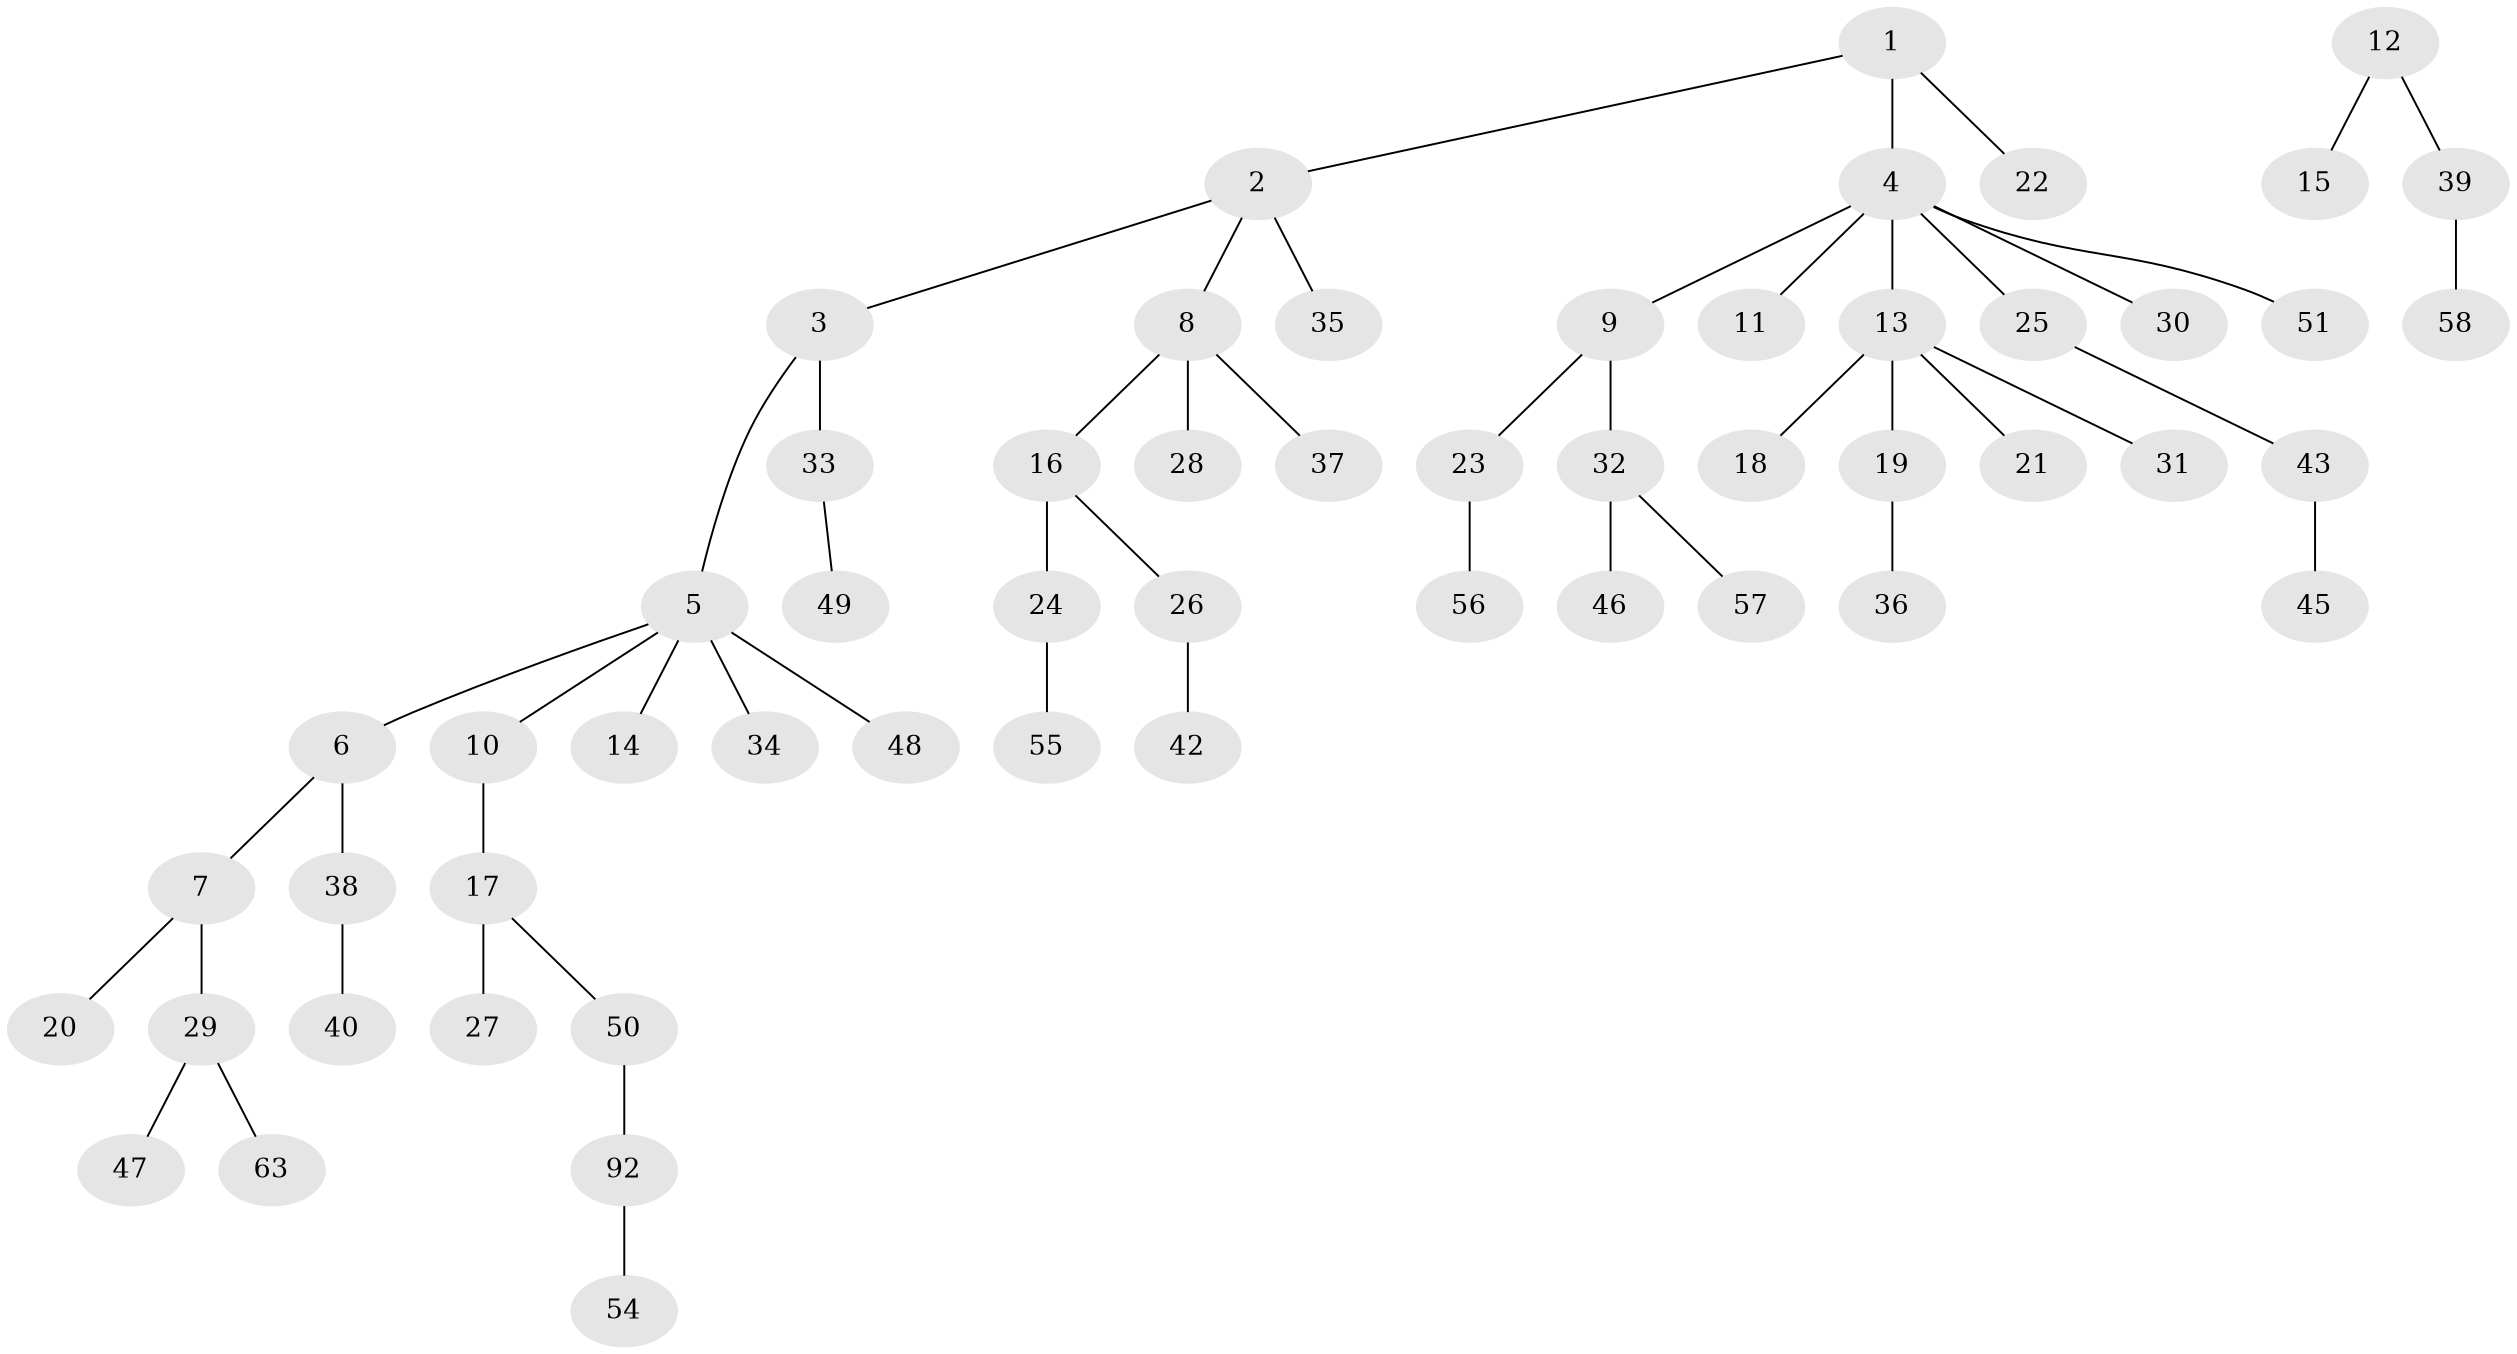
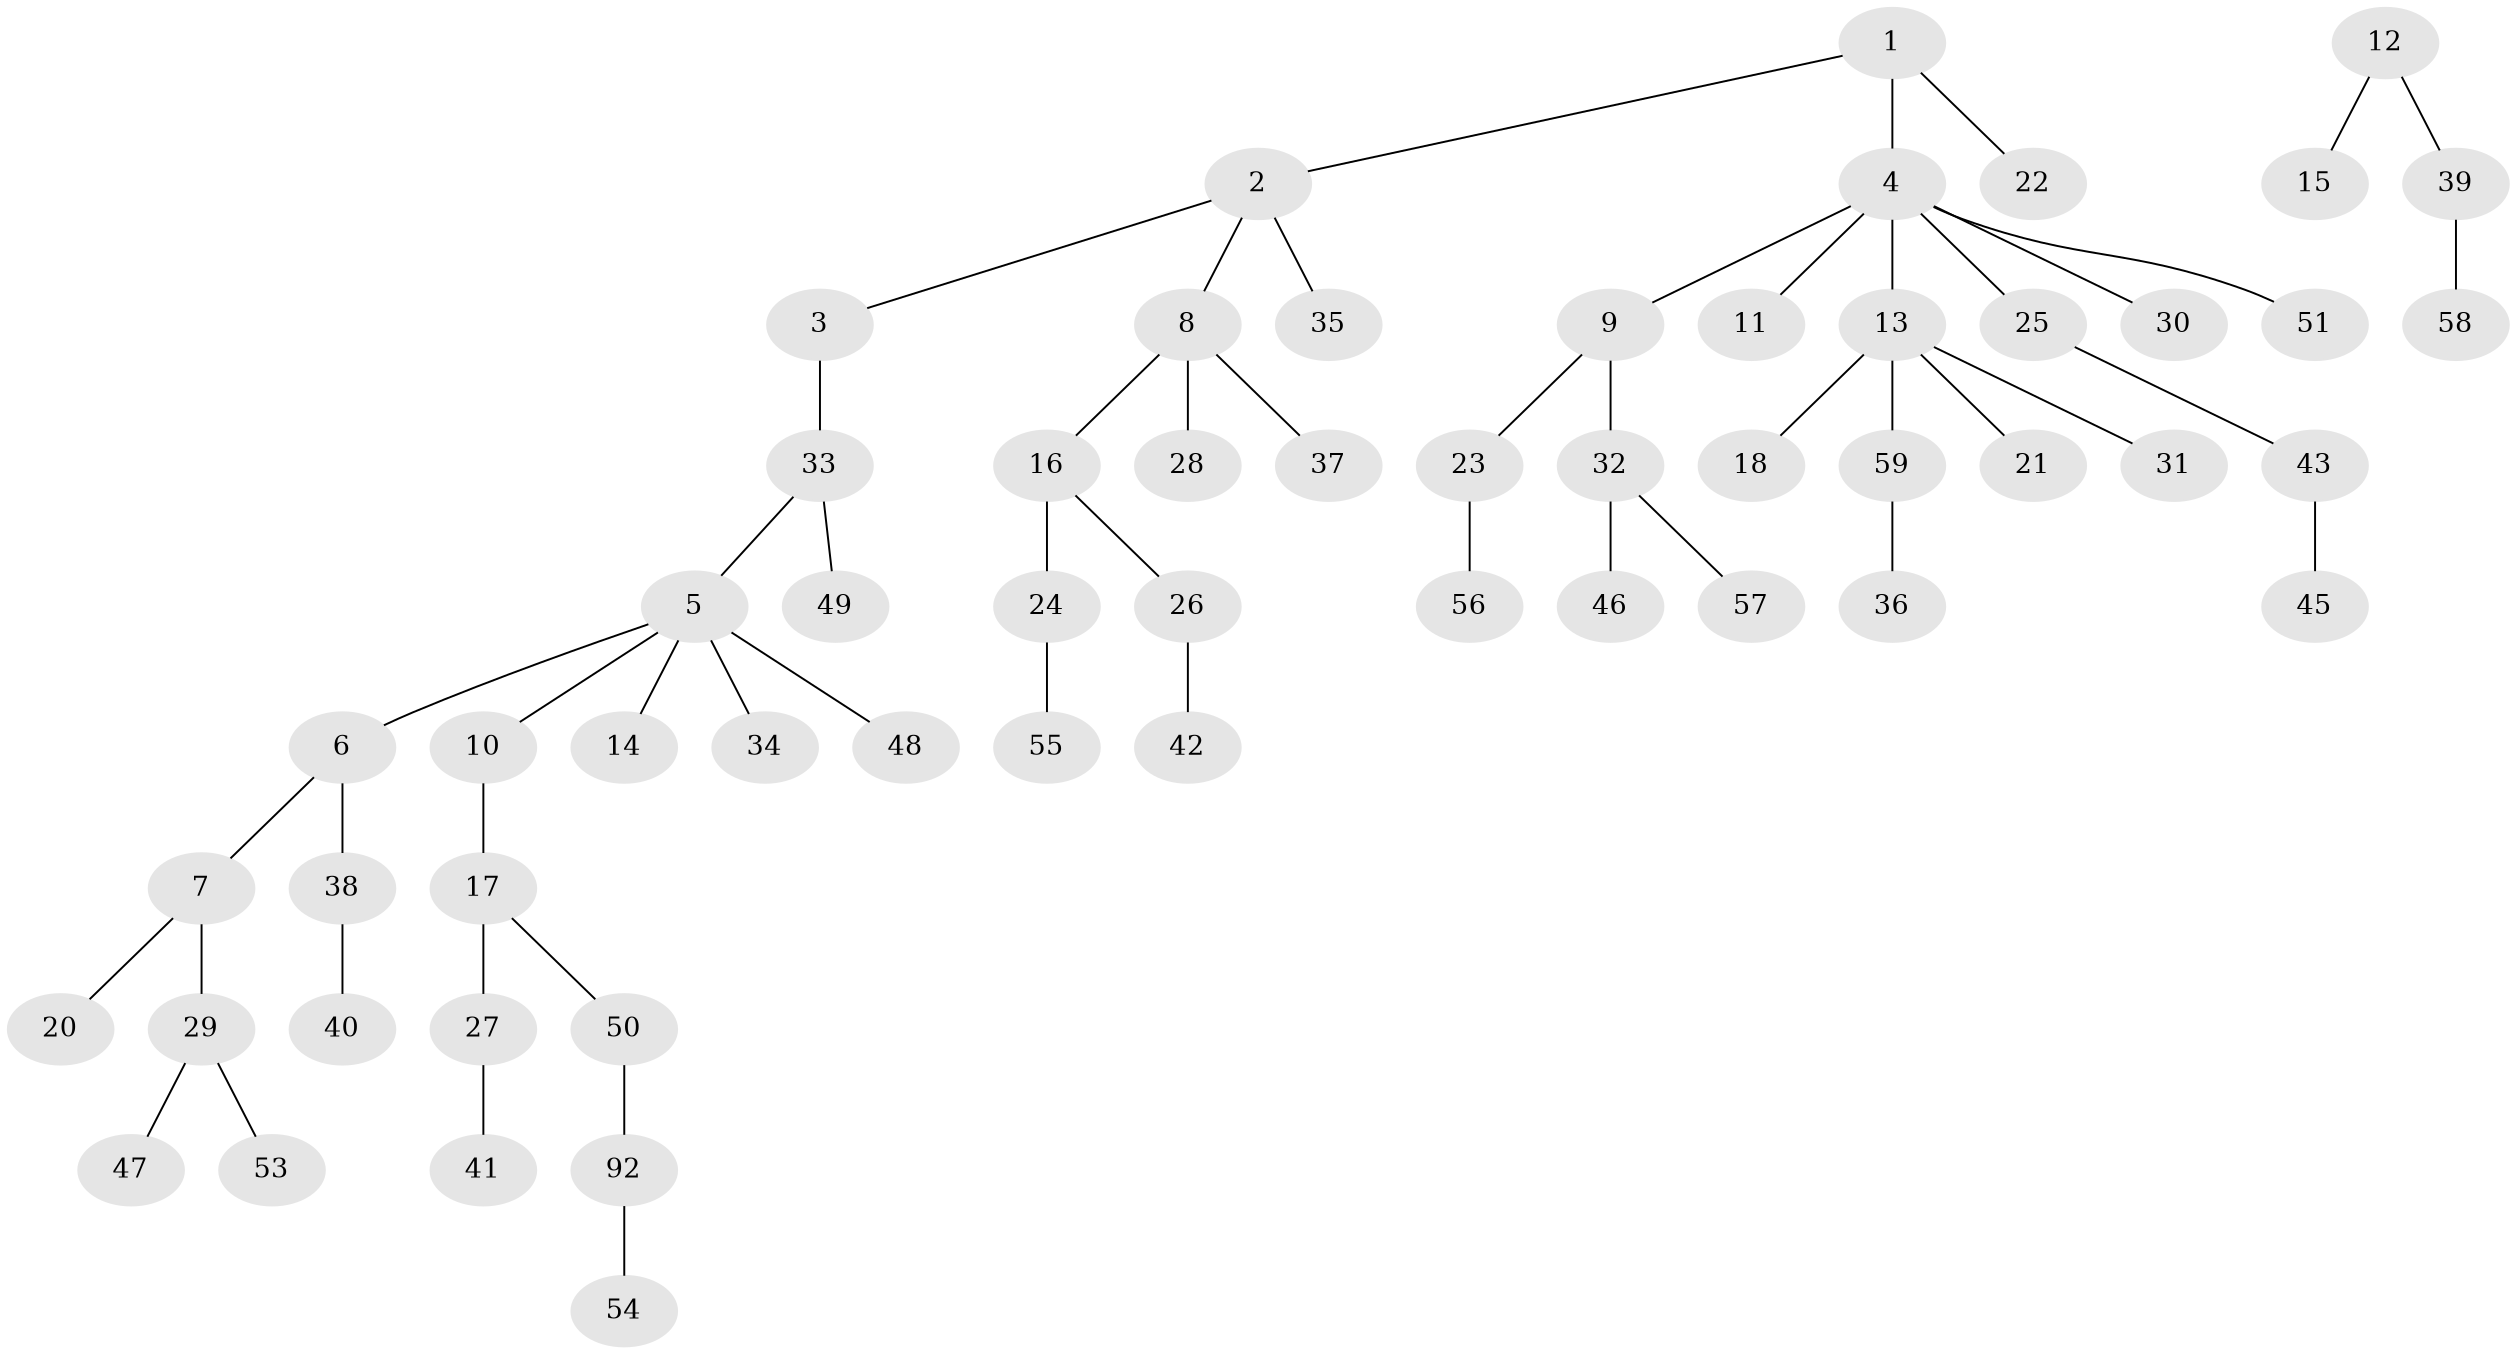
(737, 459) -> (757, 536)
(1892, 466) -> (1892, 466)
(272, 1170) -> (272, 1170)
none -> (483, 1170)
